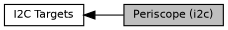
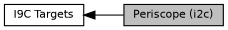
(44, 15) -> (44, 15)
